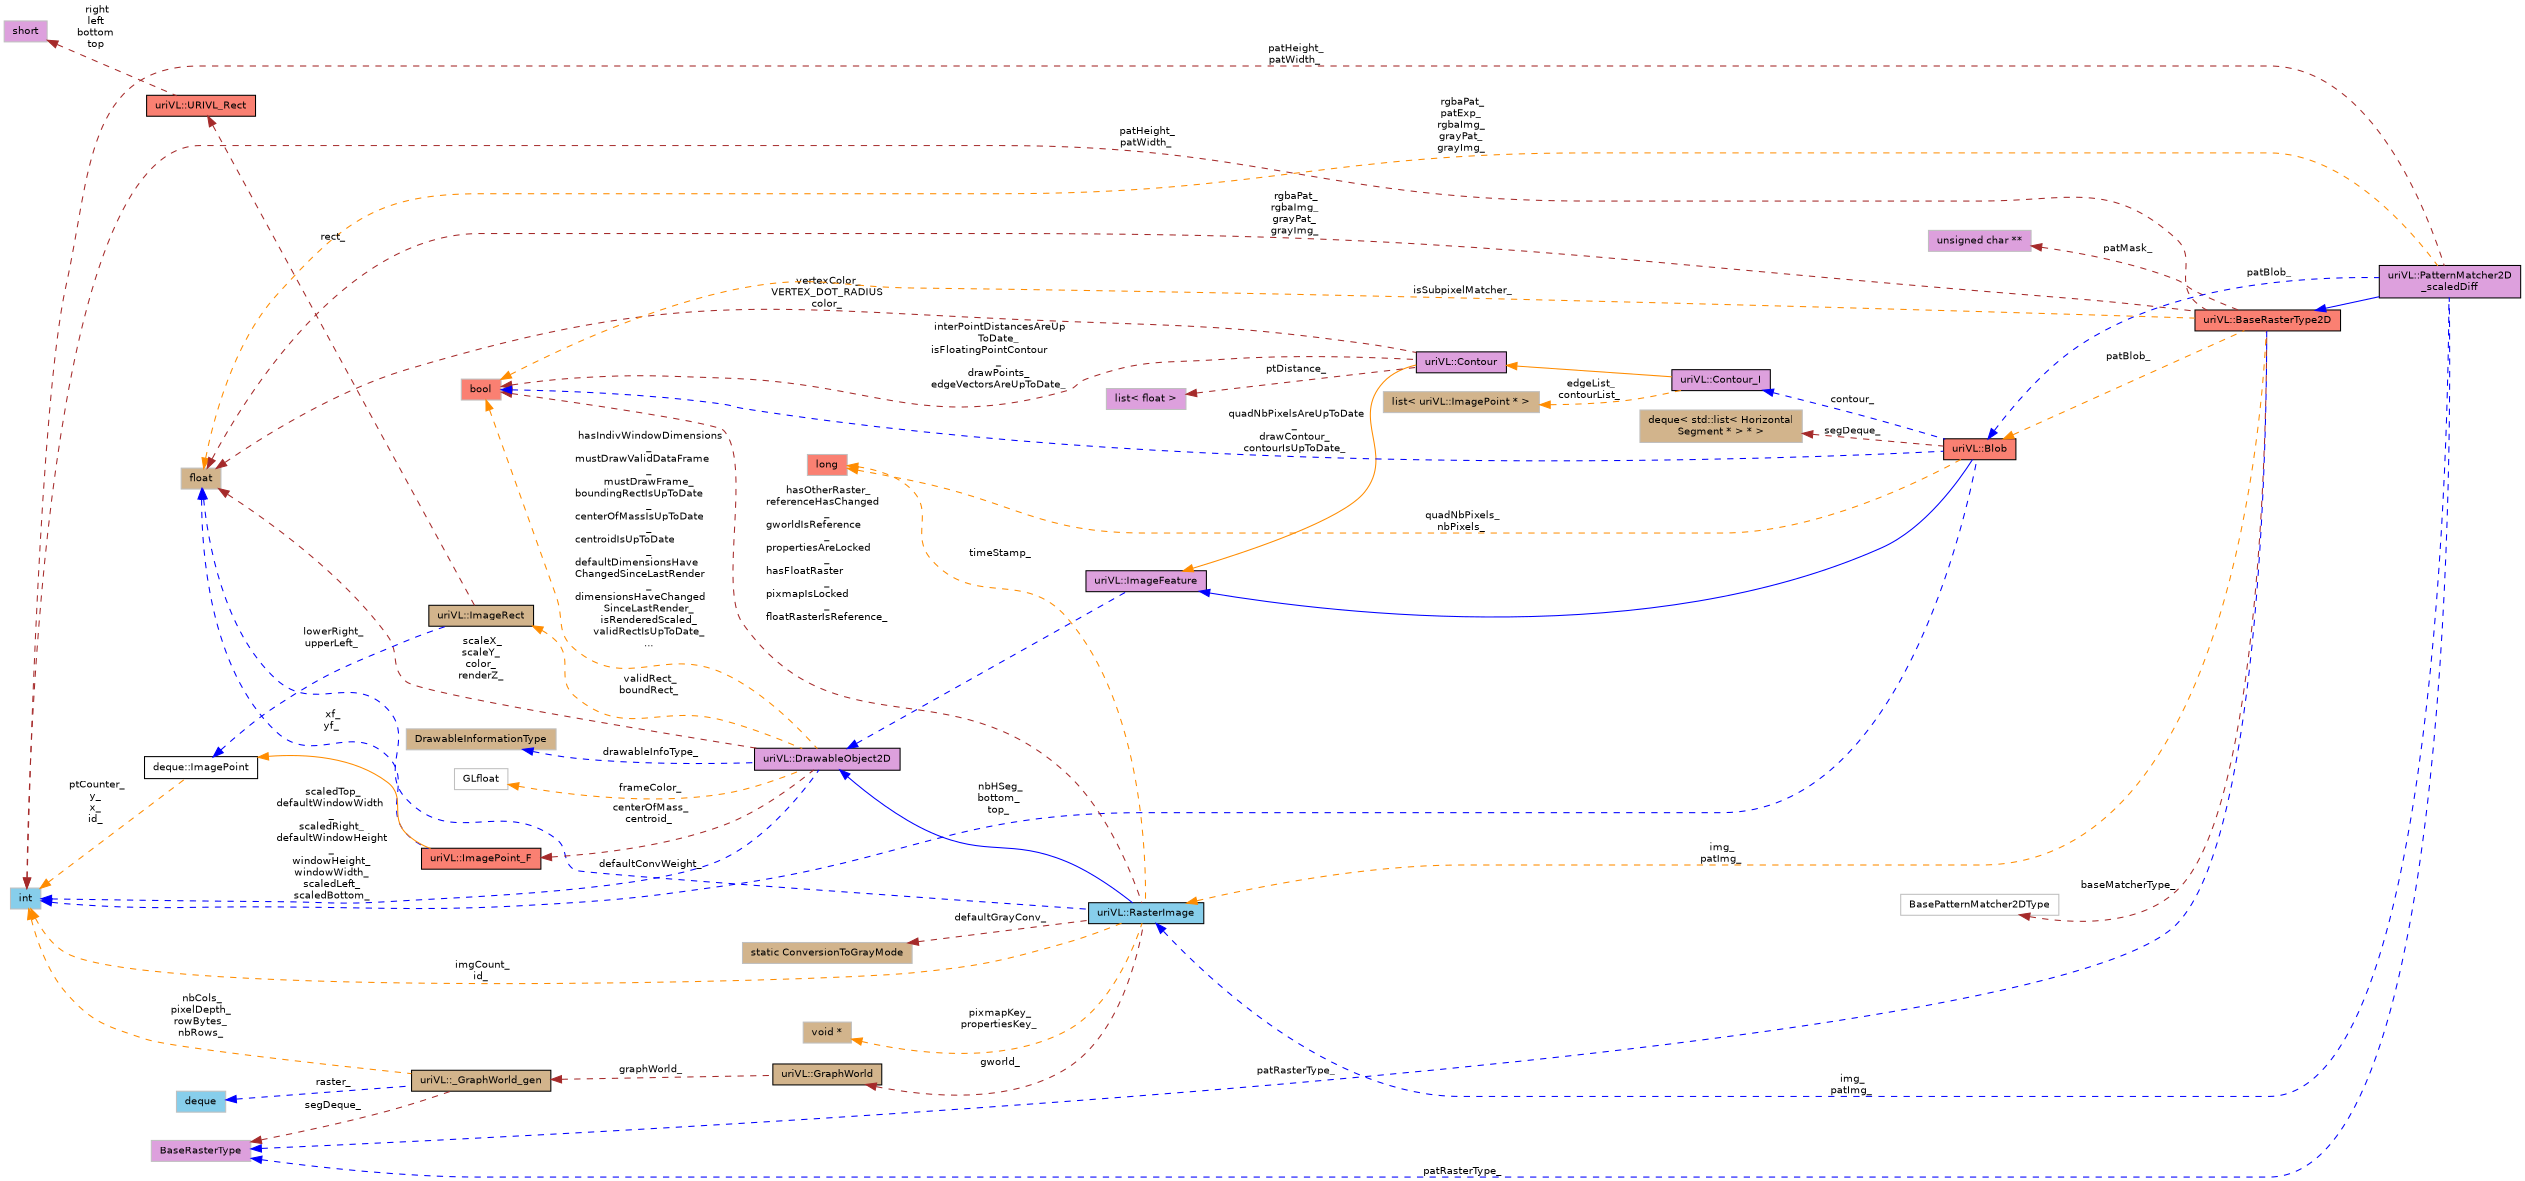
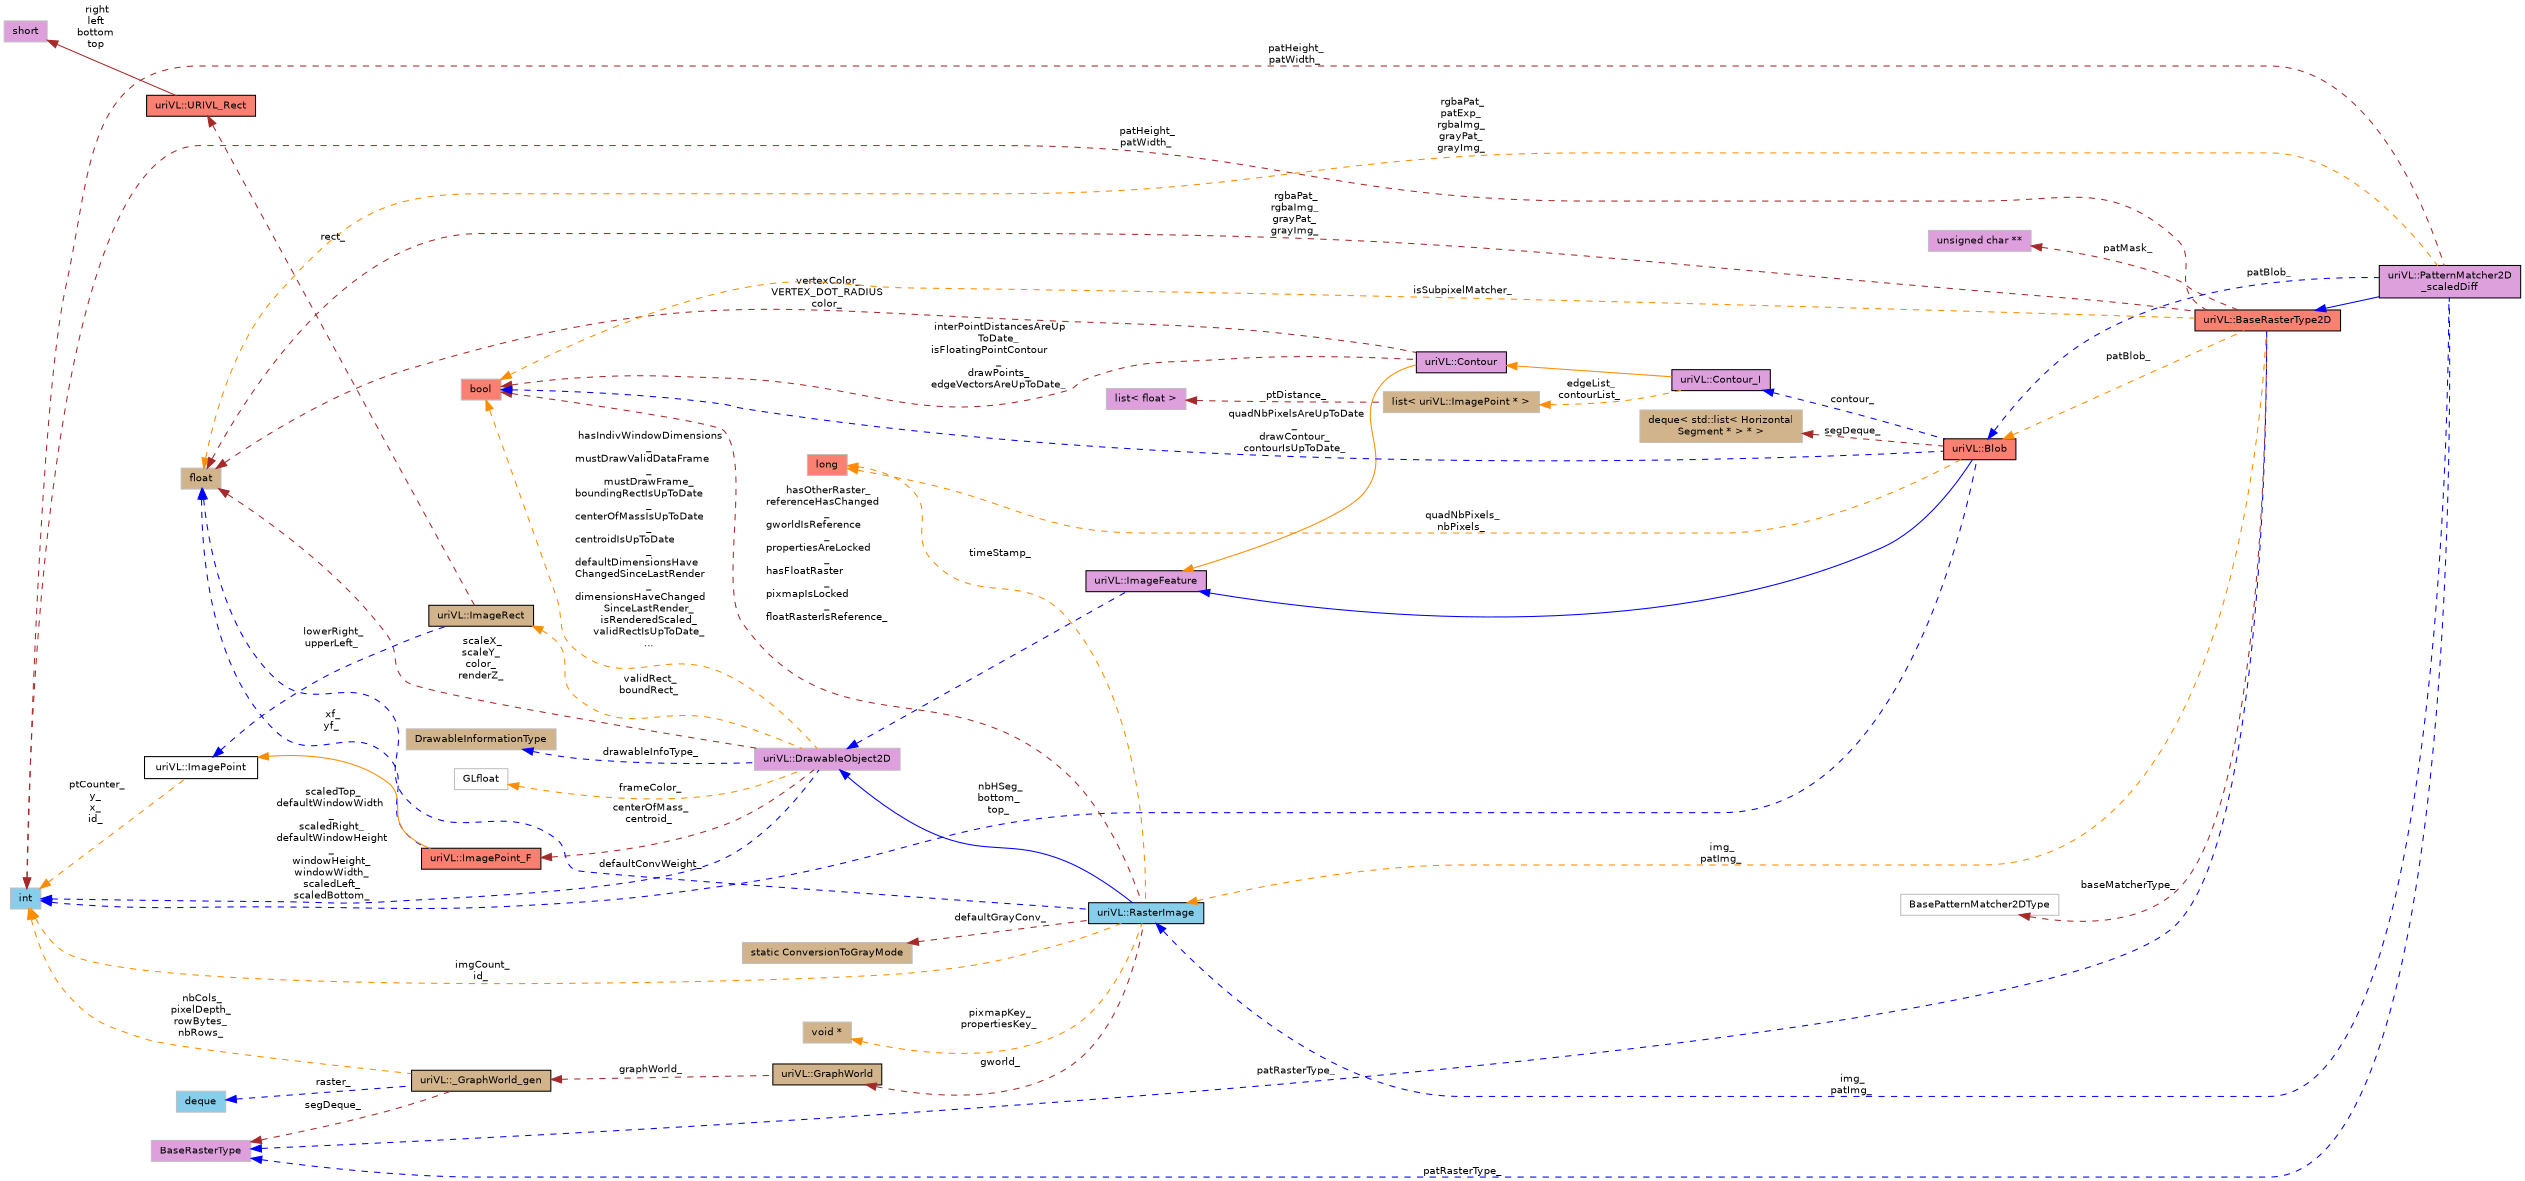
(117, 70) -> (117, 70)
(1306, 380) -> (1290, 402)
(827, 759) -> (827, 759)
(201, 768) -> (201, 768)
